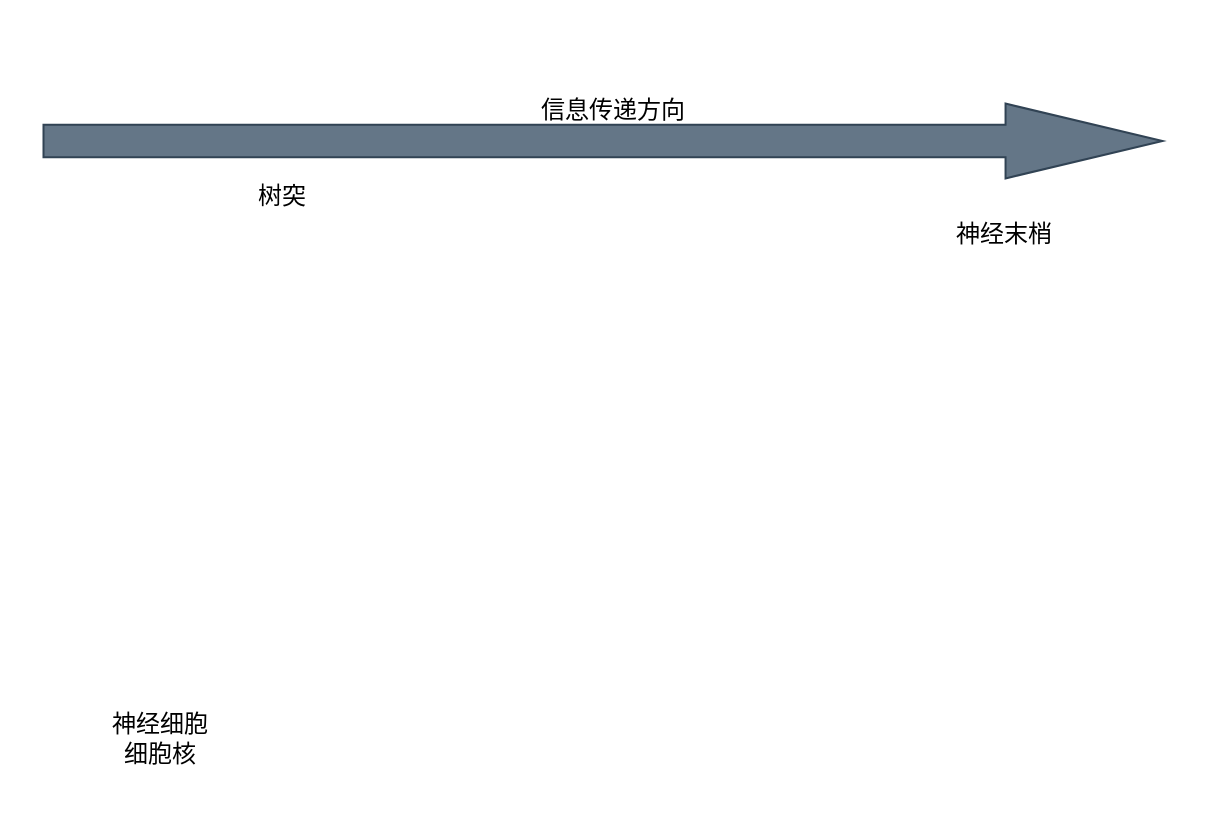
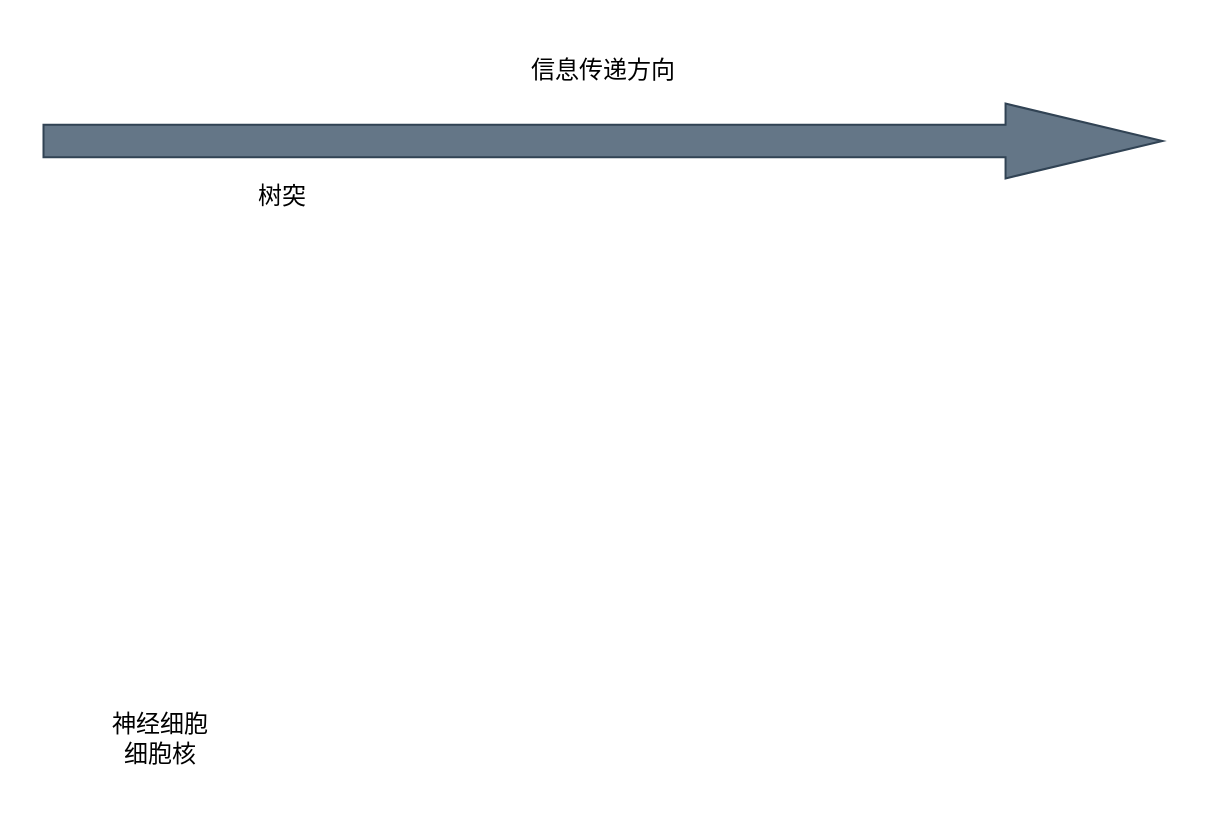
(613, 111) -> (603, 71)
(1005, 235) -> none
